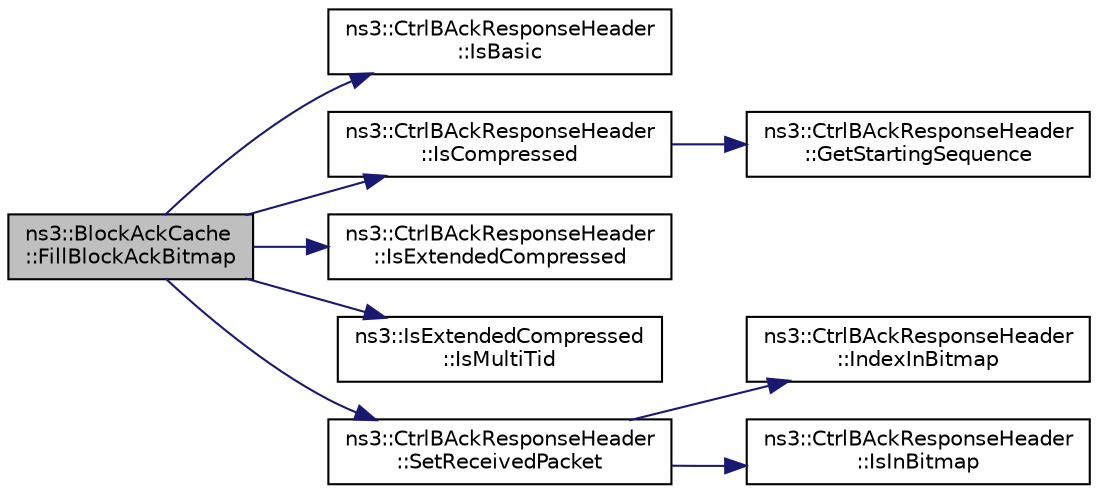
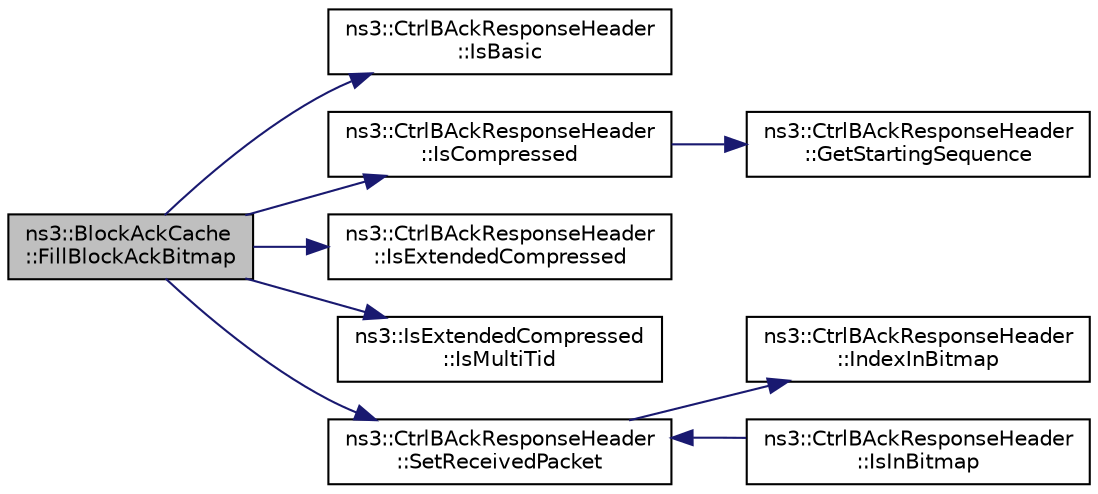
(698, 466) -> (720, 438)
